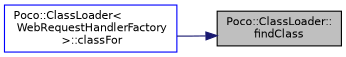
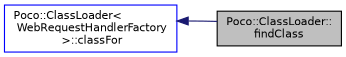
(191, 36) -> (203, 21)
